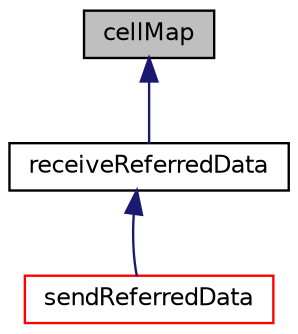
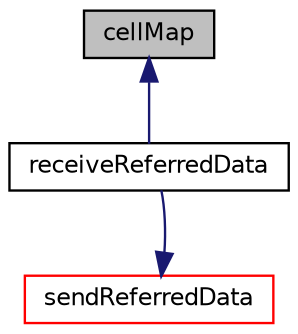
(133, 245) -> (165, 221)
